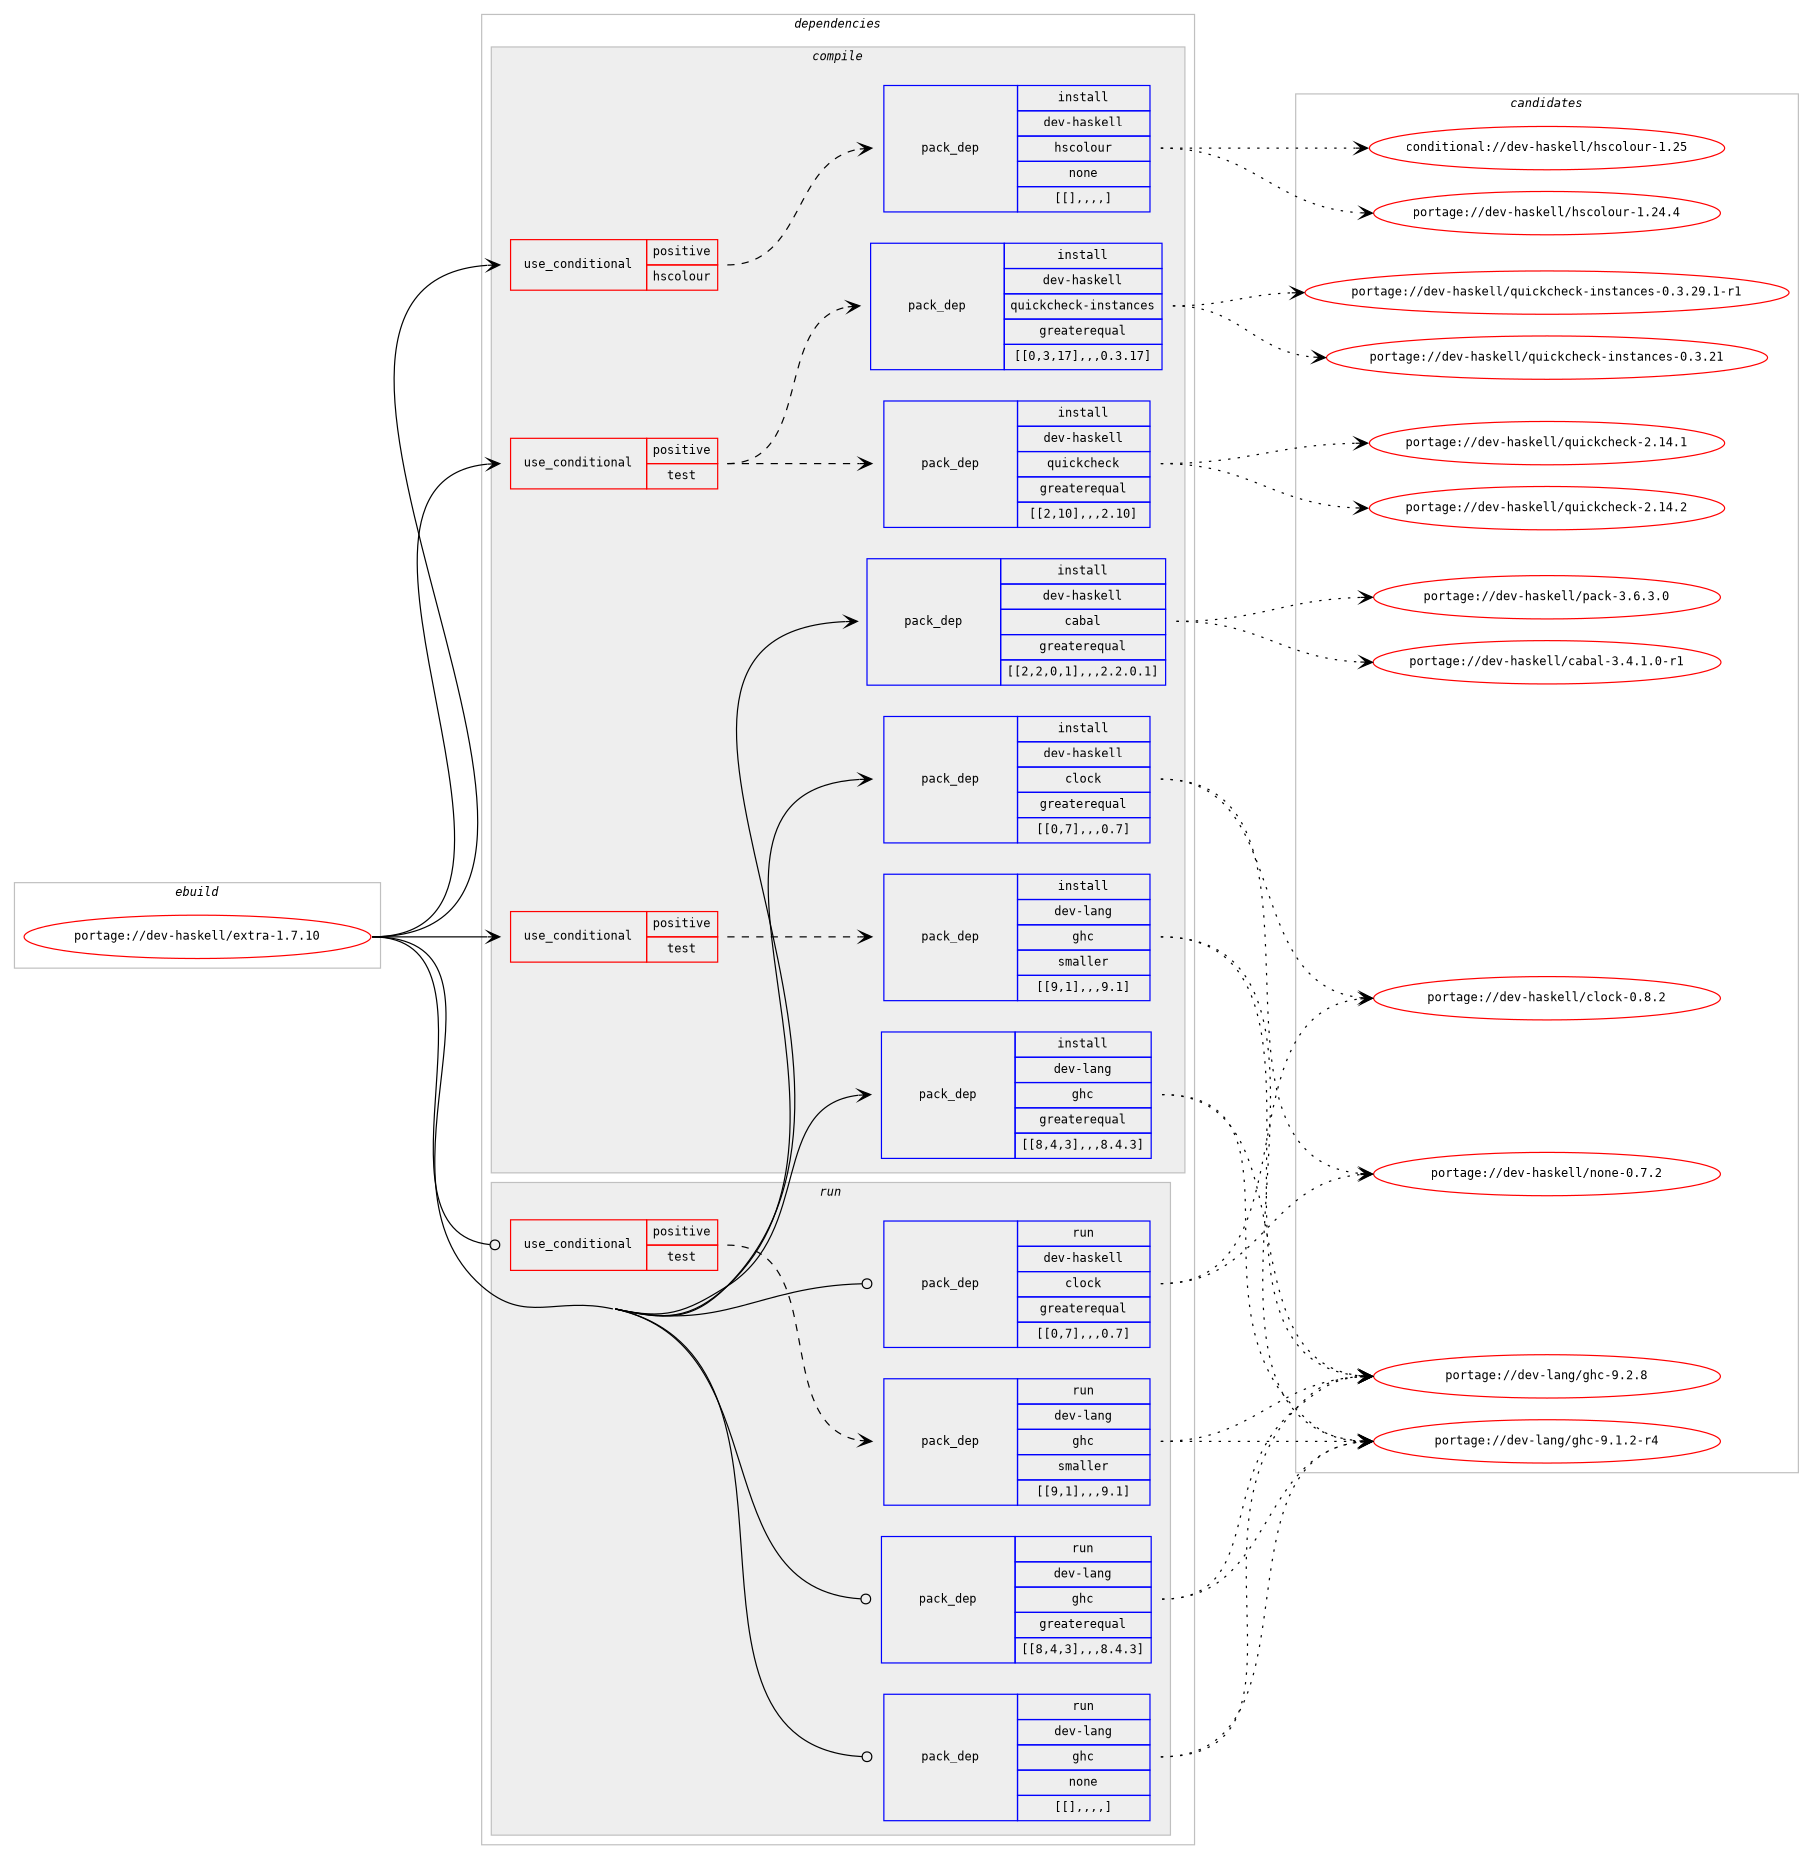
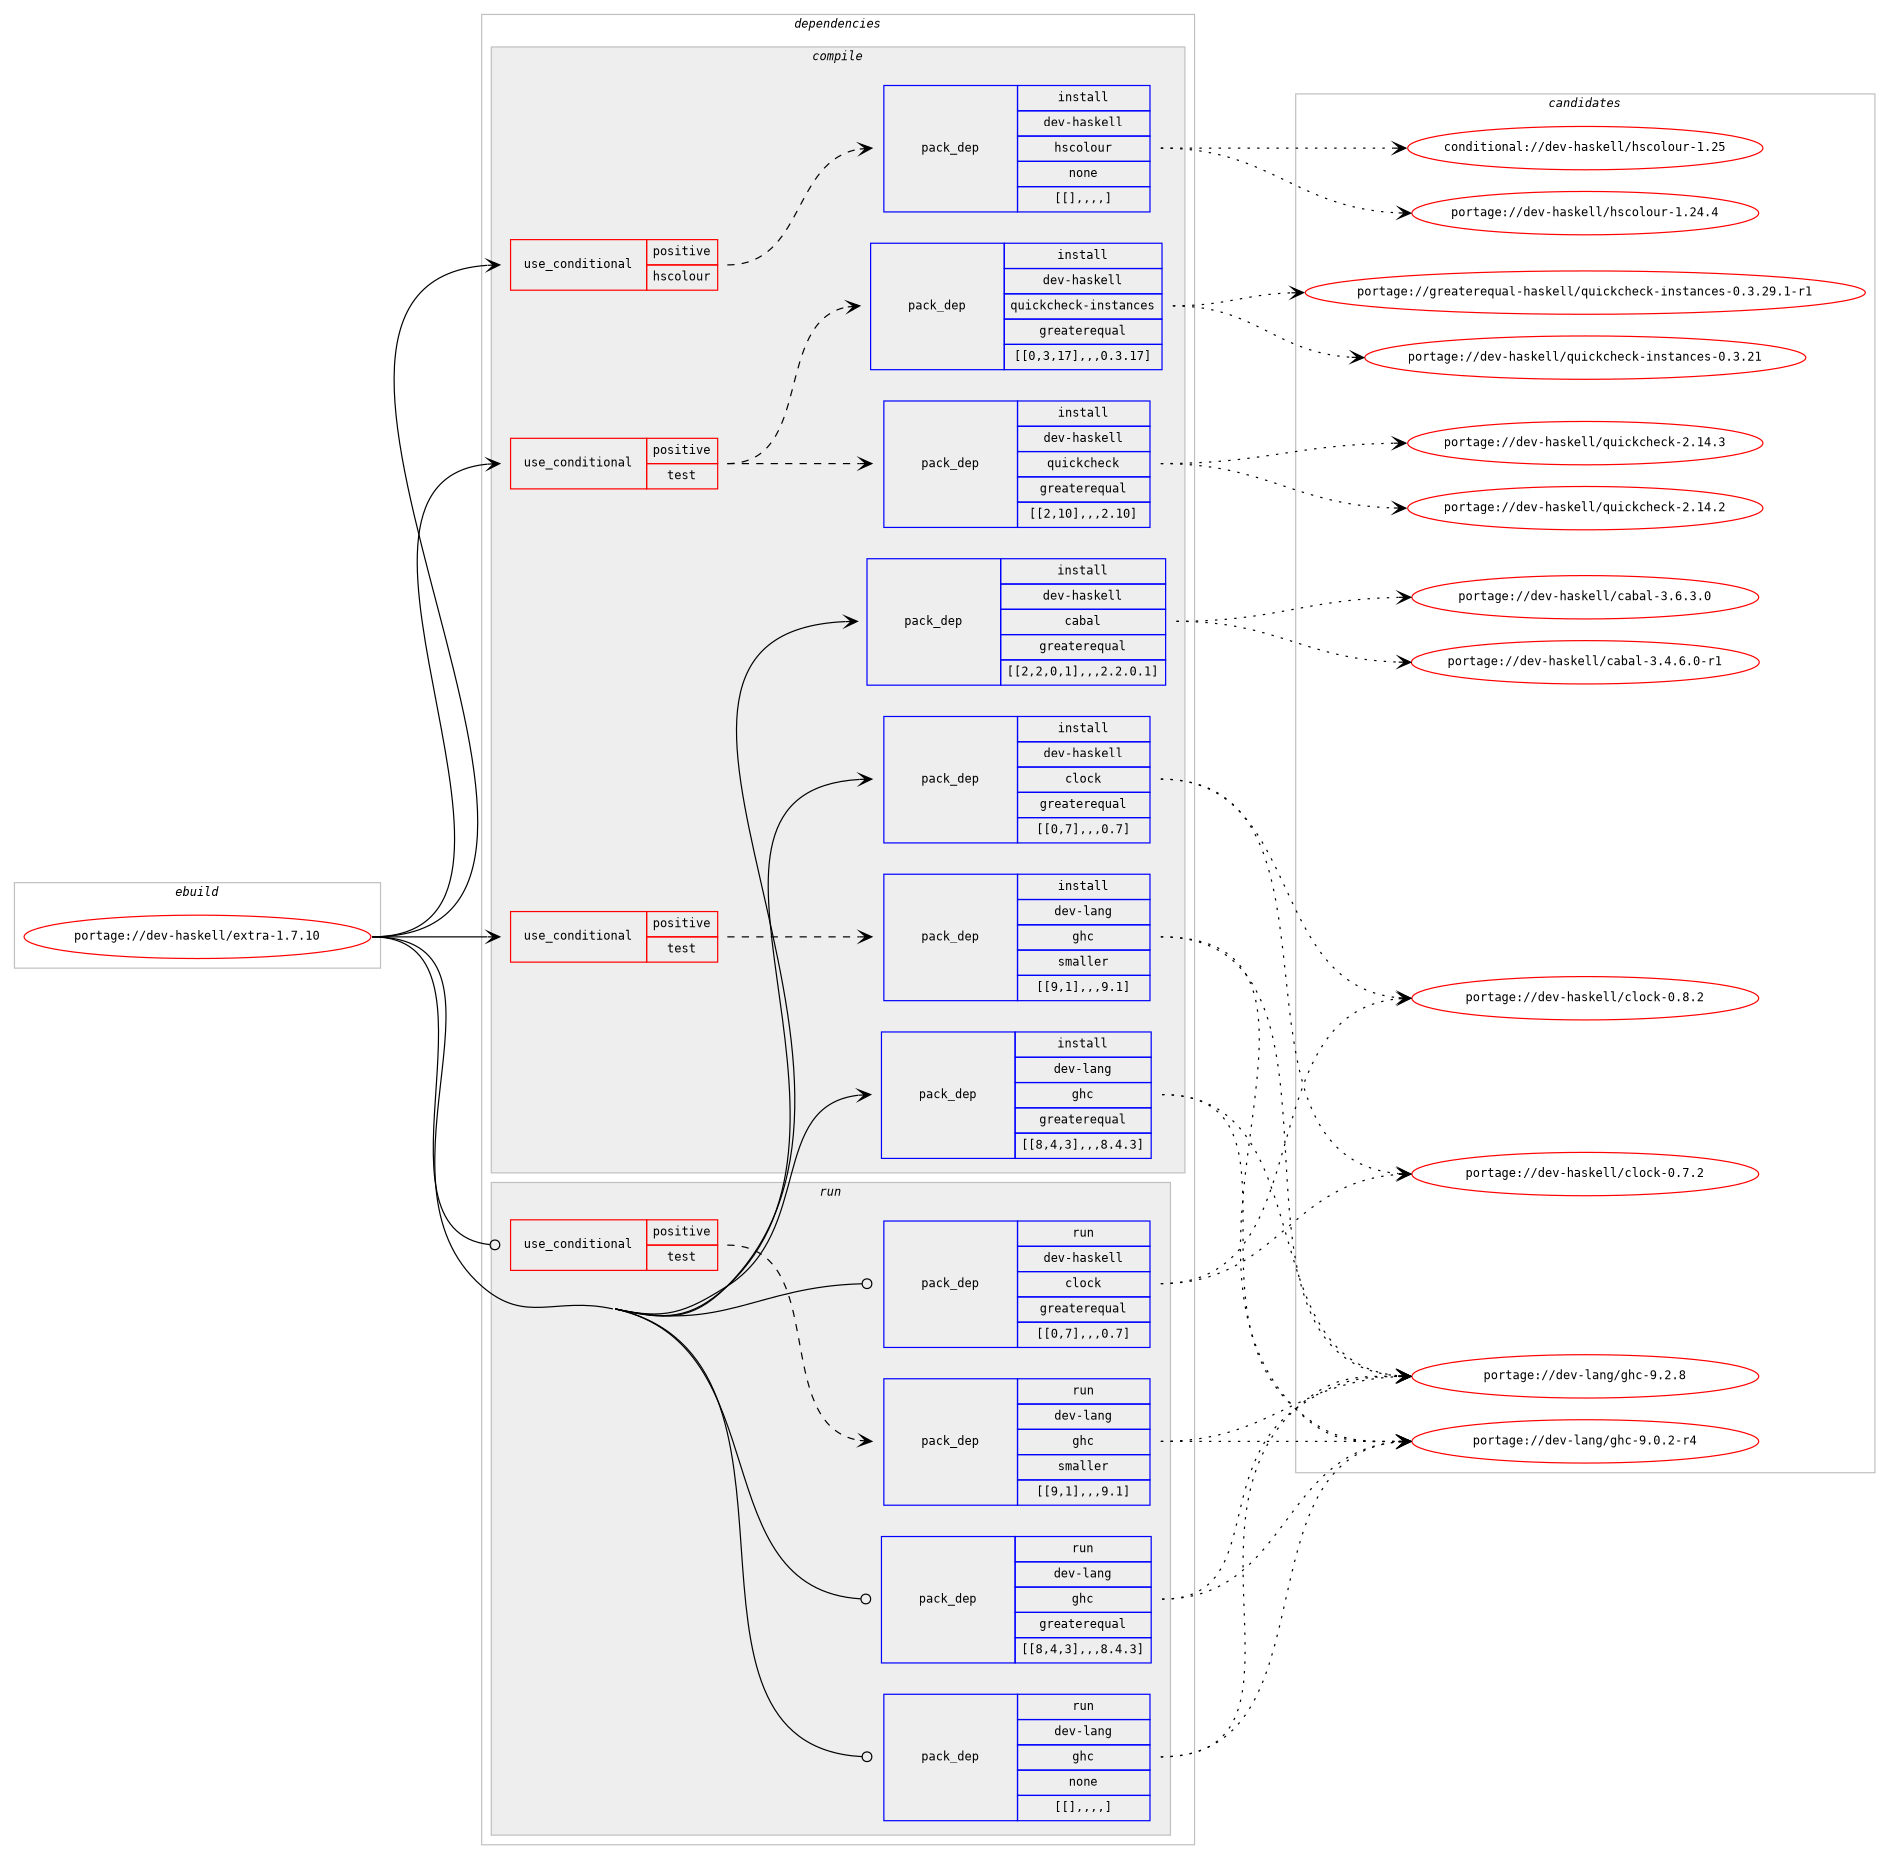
(1547, 293) -> (1585, 293)
(1547, 443) -> (1585, 443)
(1547, 597) -> (1585, 597)
(1547, 662) -> (1585, 662)
(1547, 1174) -> (1585, 1174)
(1547, 1441) -> (1585, 1441)
